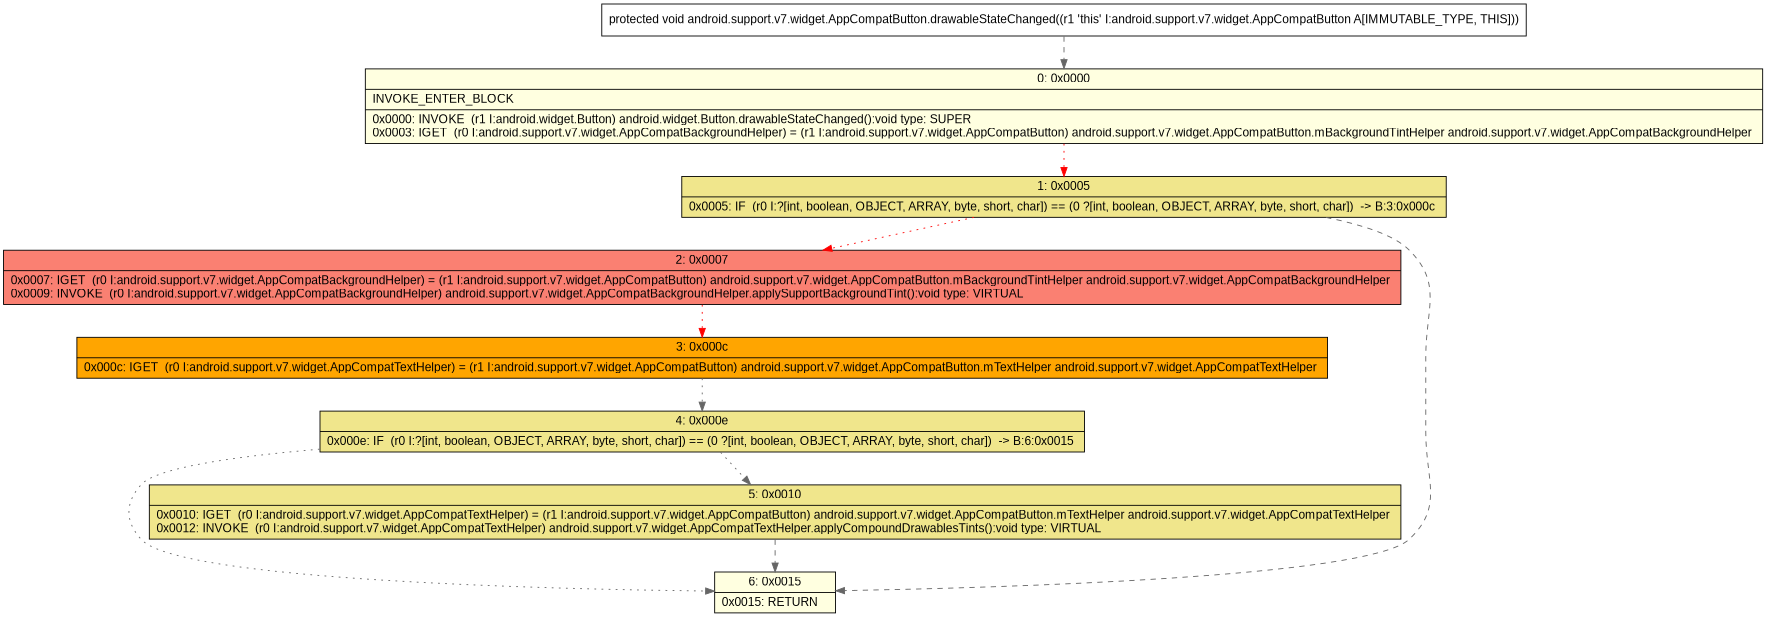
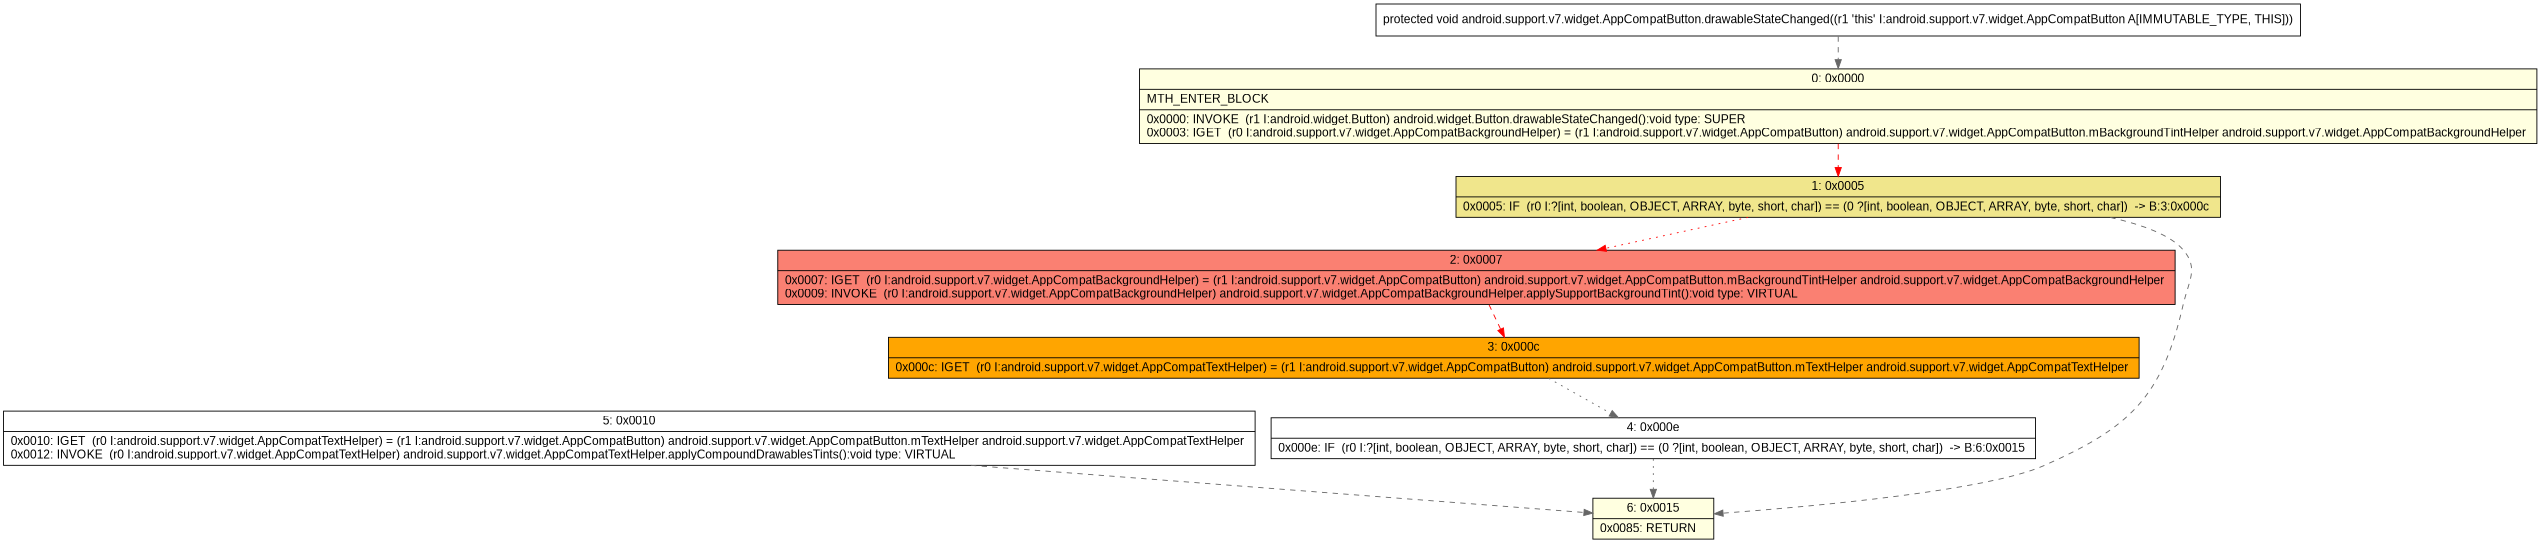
(444, 99) -> (1208, 99)
(1064, 156) -> (1838, 156)
(702, 317) -> (1495, 317)
(702, 432) -> (1653, 438)
(733, 465) -> none
(775, 512) -> (629, 438)
(775, 602) -> (1653, 528)
